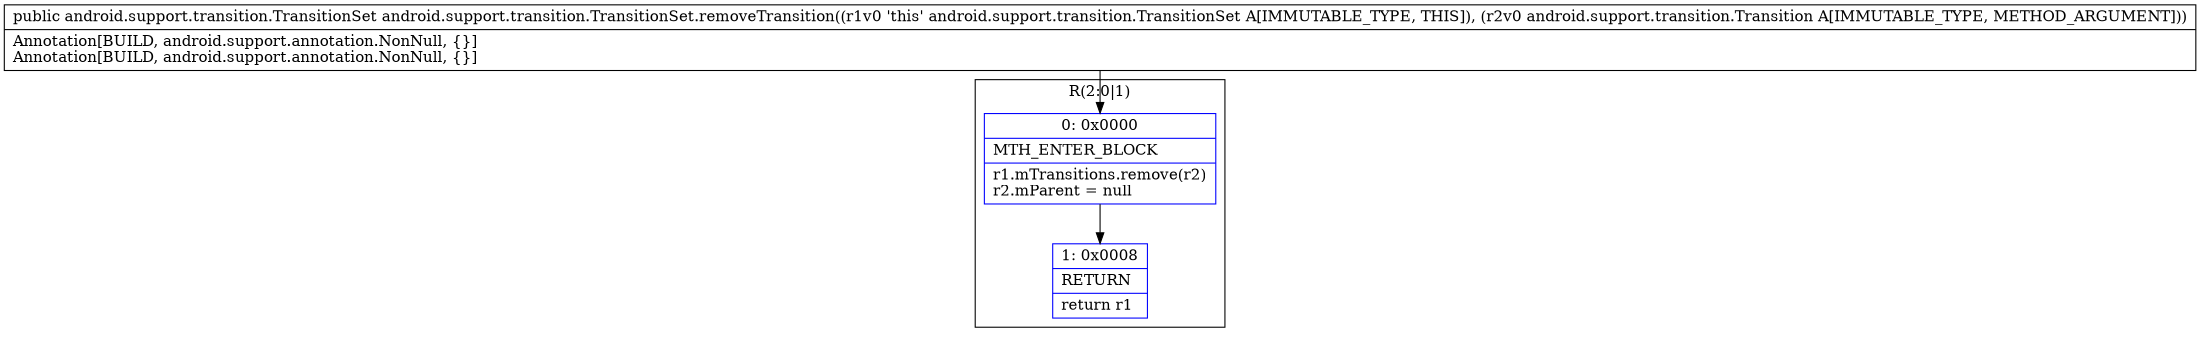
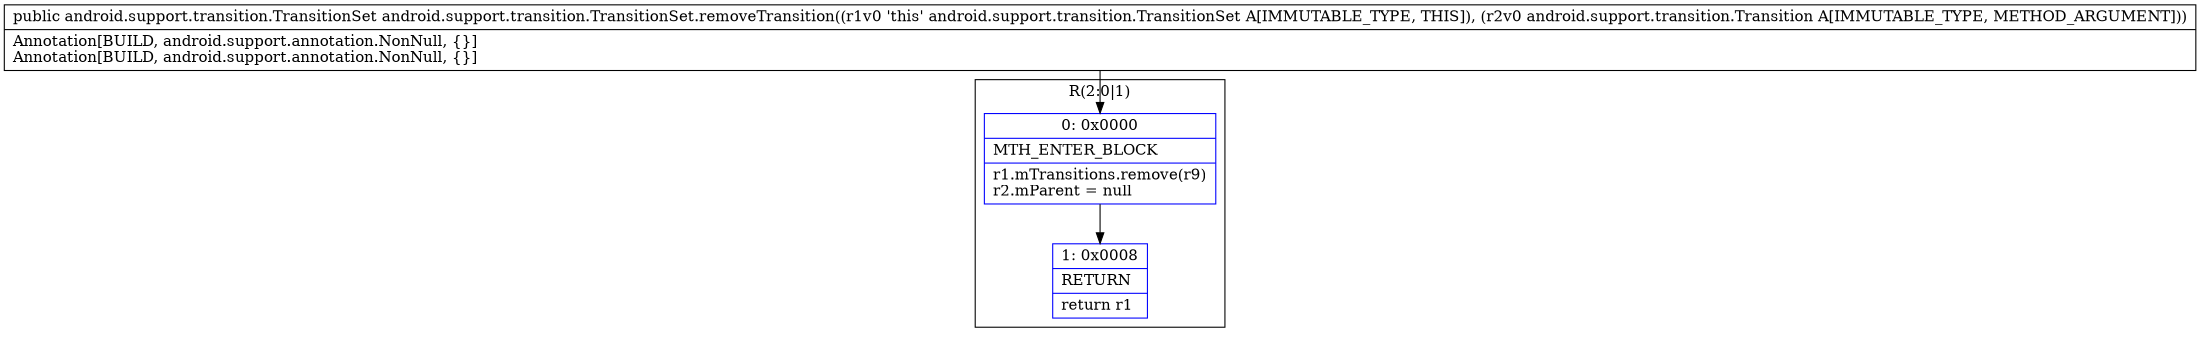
(1100, 175) -> (1100, 175)
